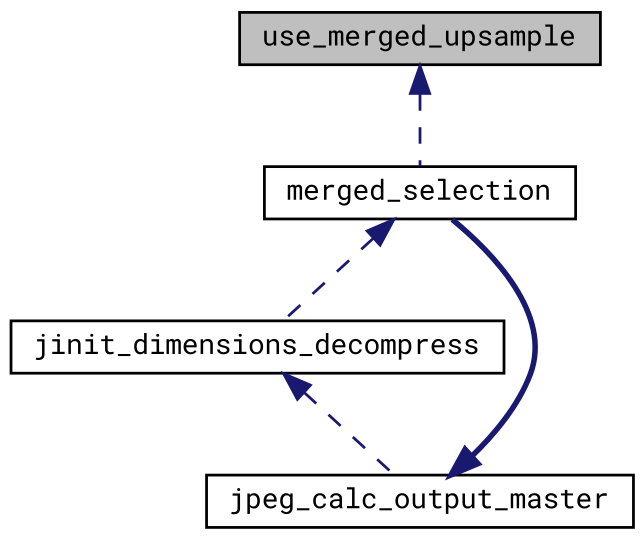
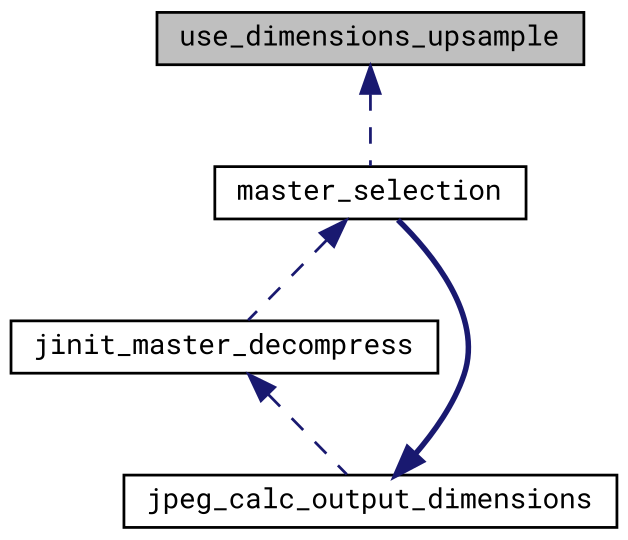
(420, 39) -> (370, 39)
(420, 193) -> (370, 193)
(258, 347) -> (224, 347)
(420, 501) -> (370, 501)
